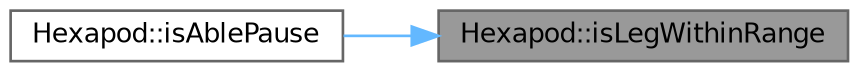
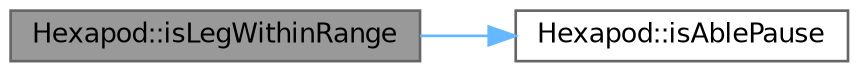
(377, 36) -> (454, 36)
